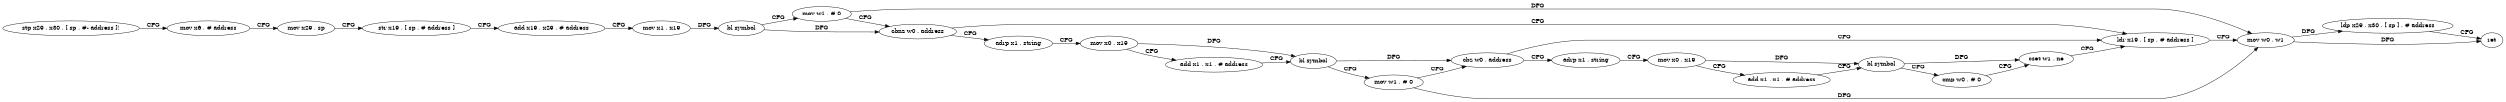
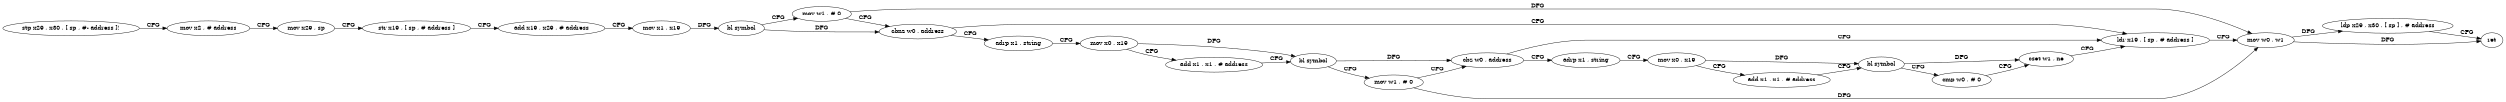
(208, 28) -> (208, 28)
